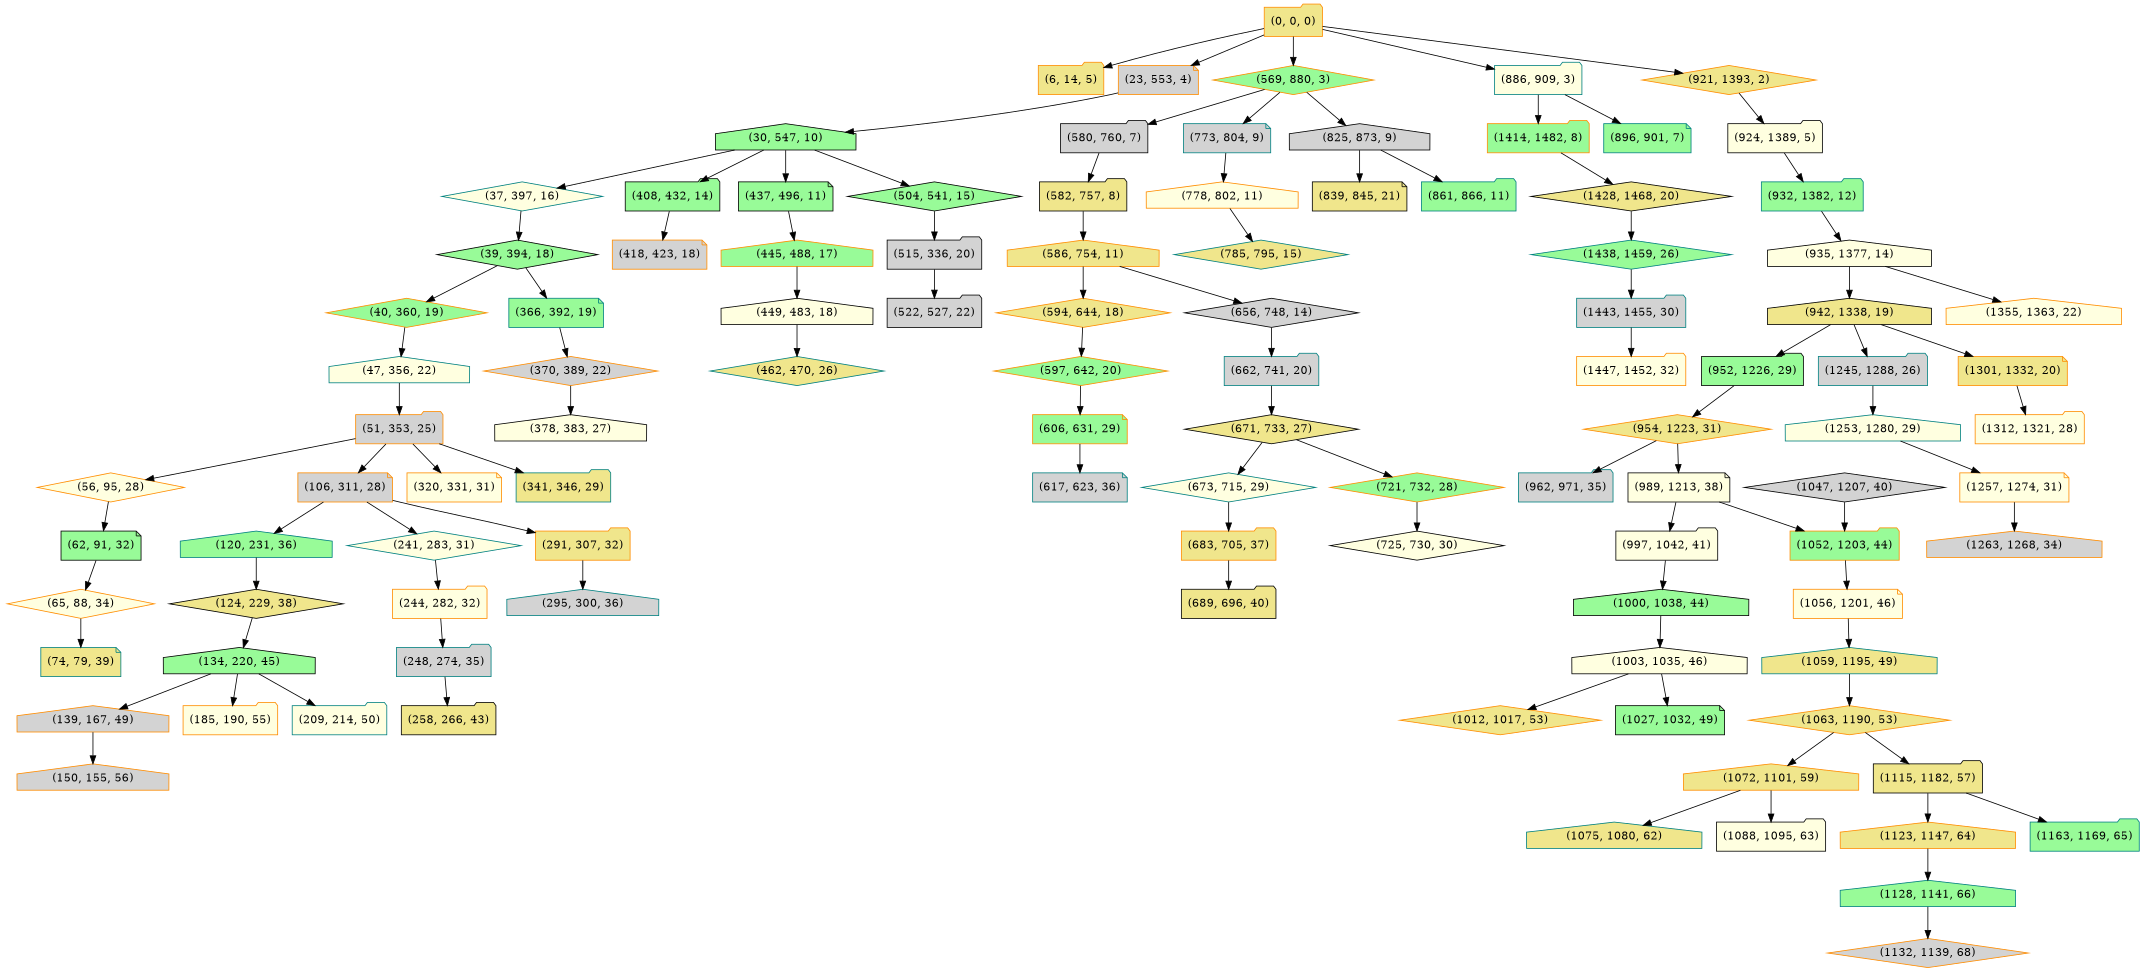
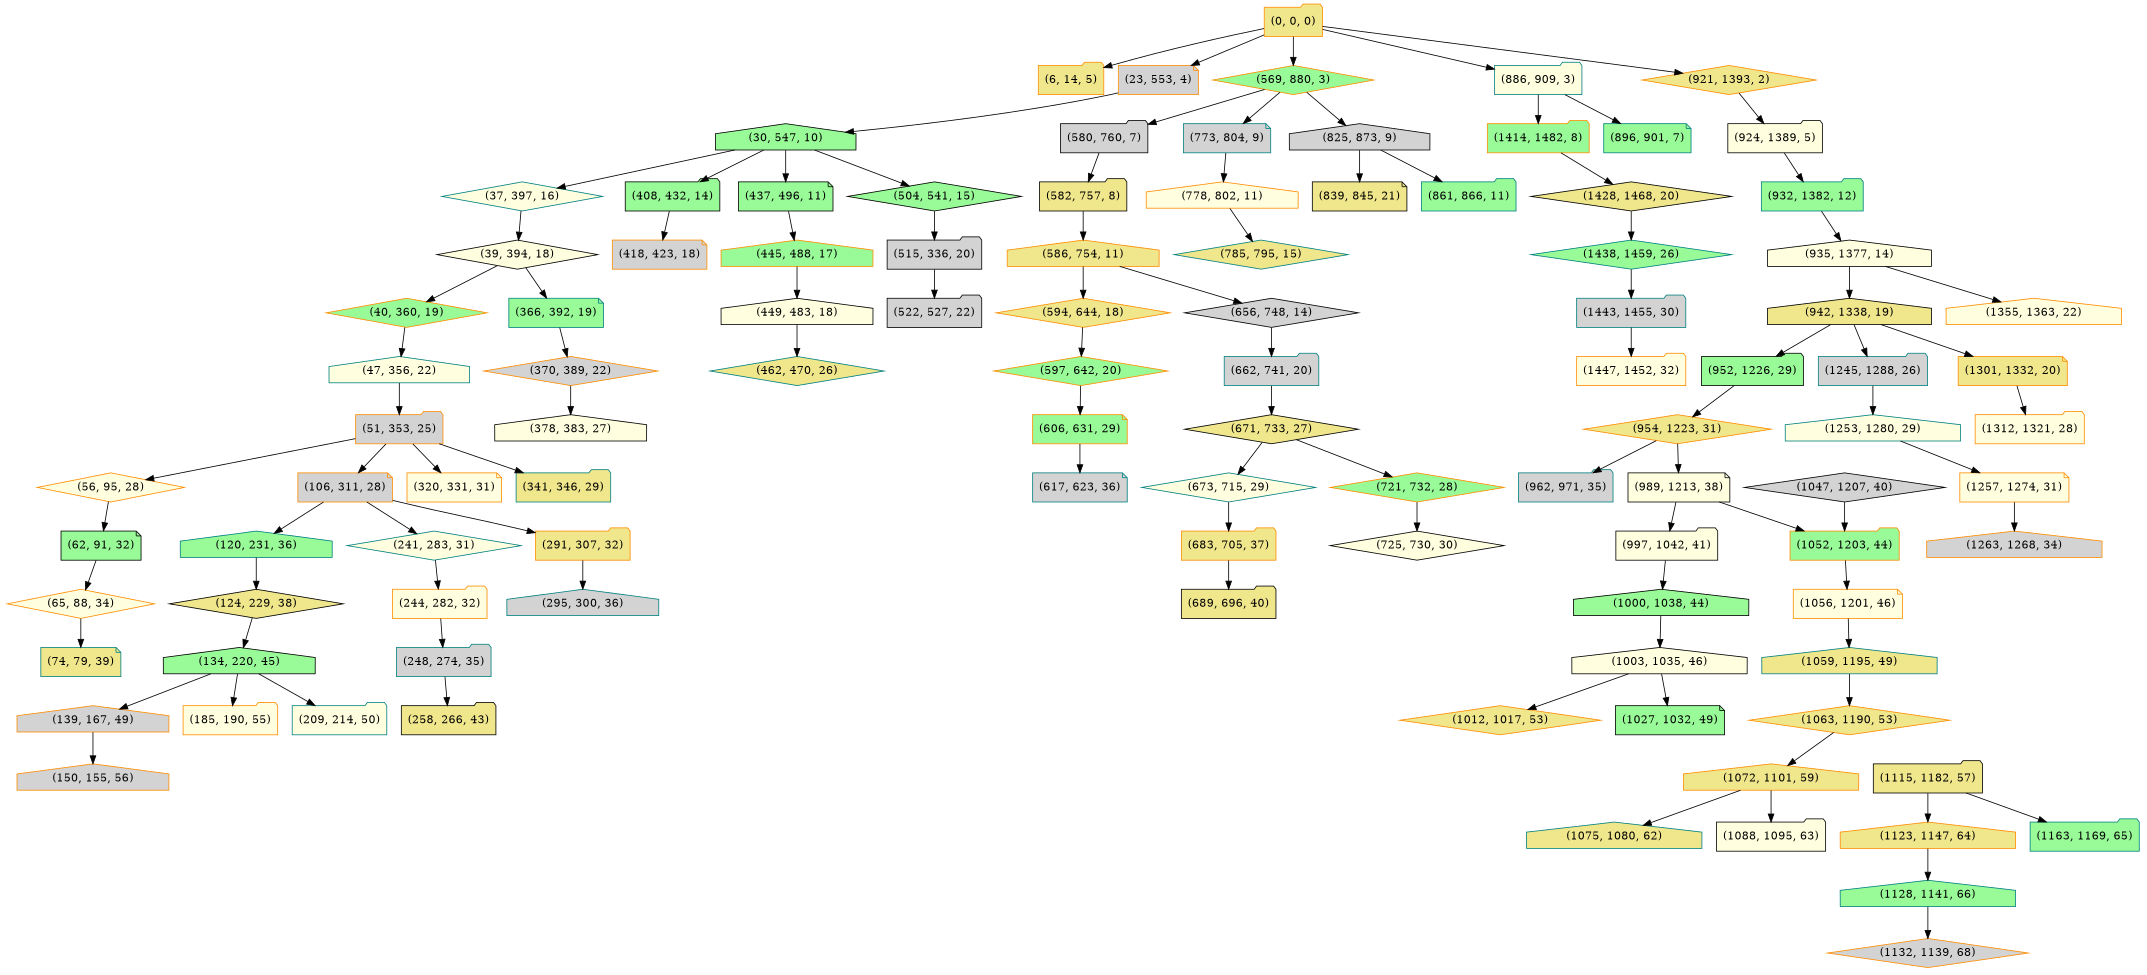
(517, 255) -> (517, 255)
(1884, 746) -> none
